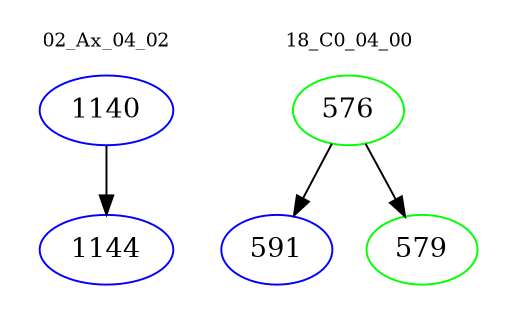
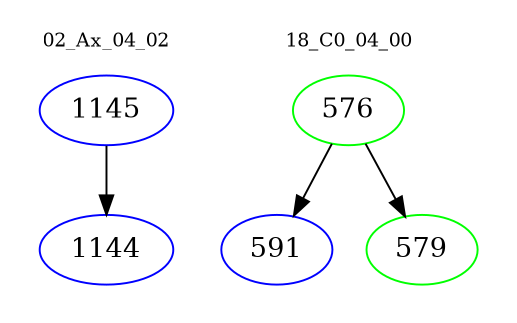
(106, 110) -> (106, 110)
